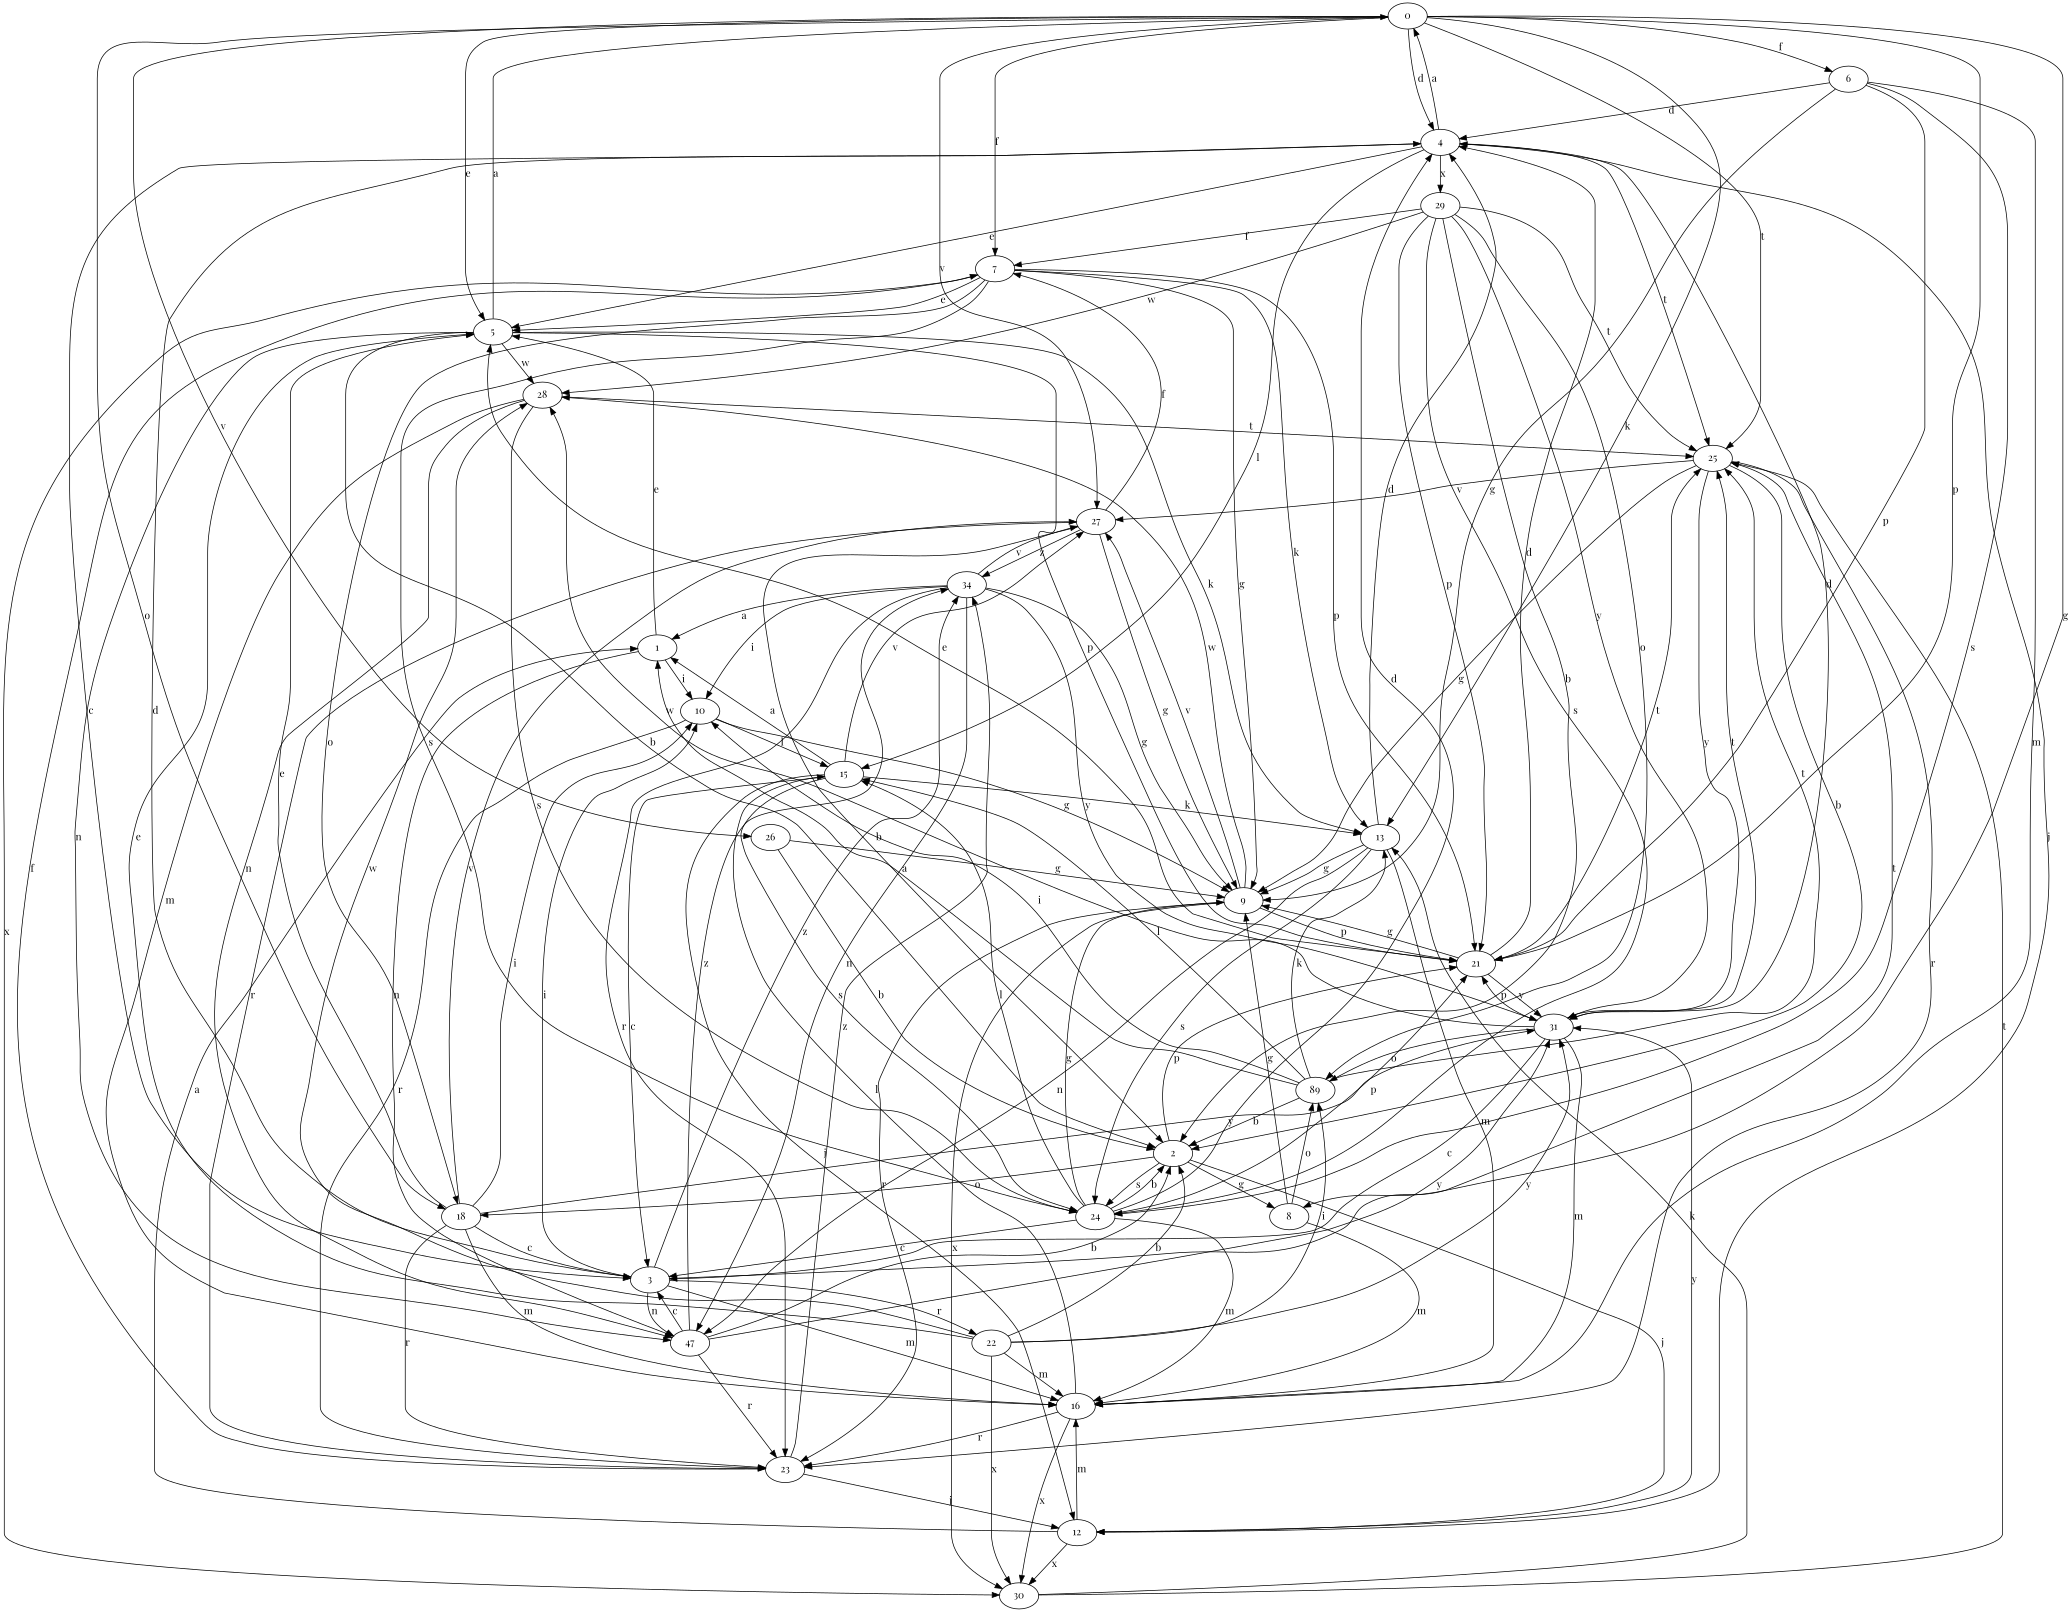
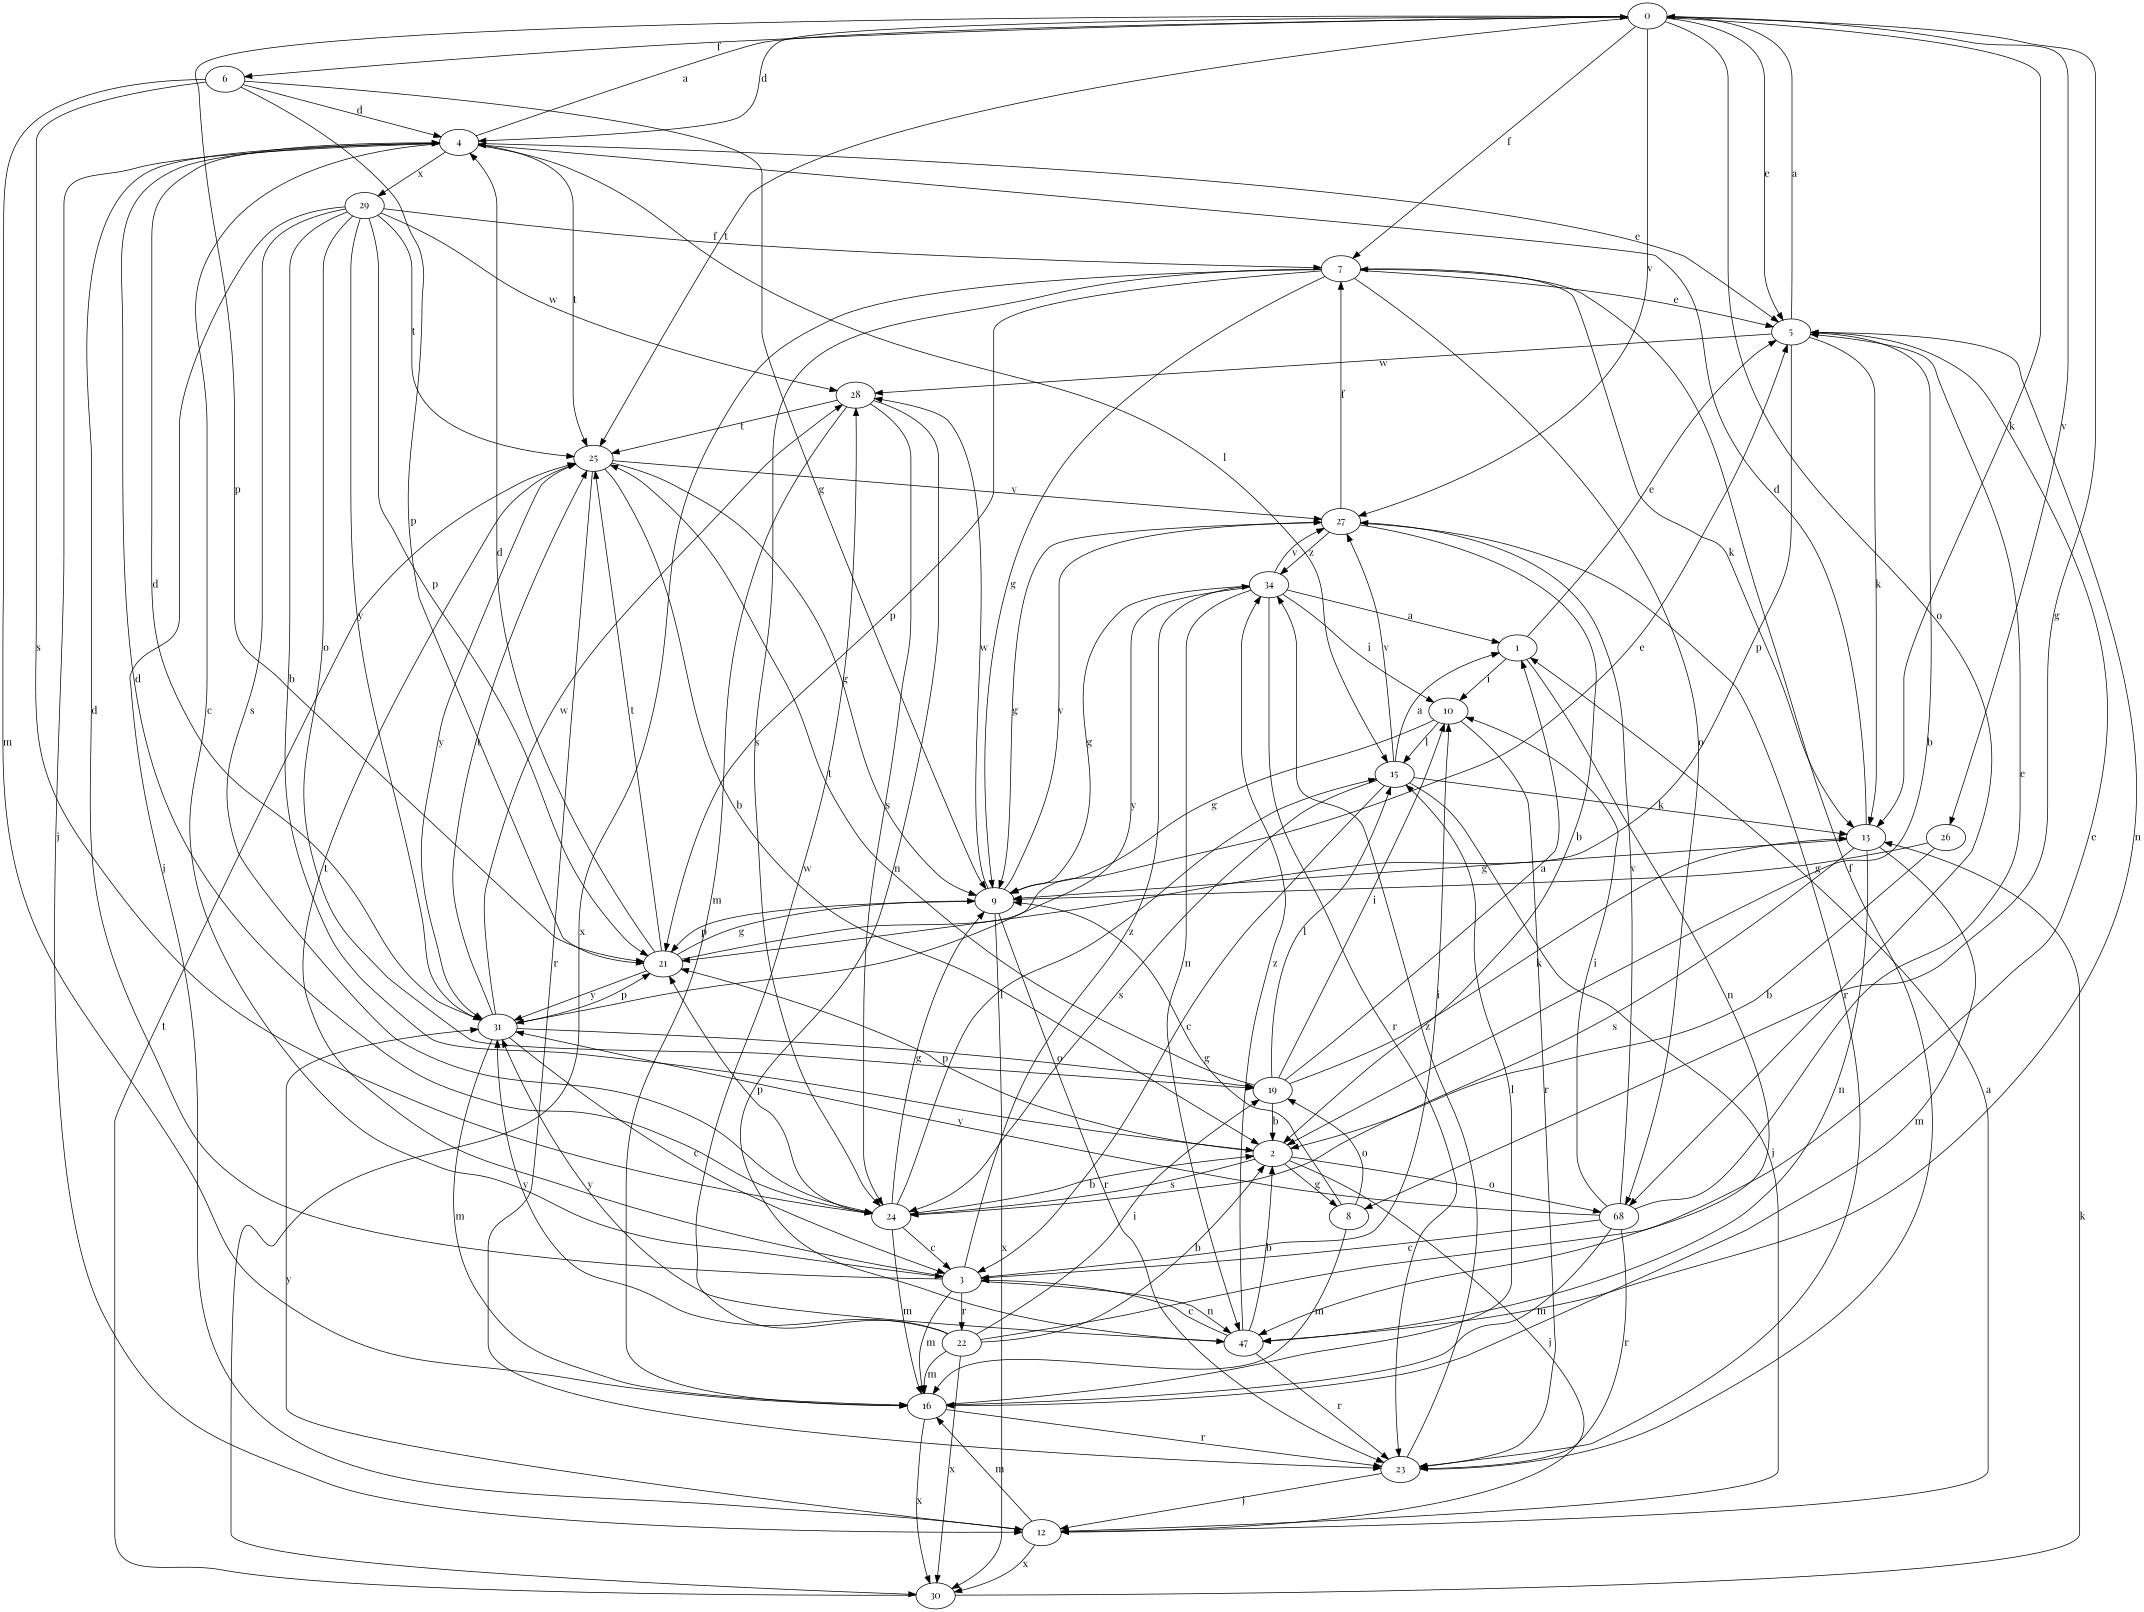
(1315, 1090) -> (1273, 1090)
none -> (198, 1152)
(461, 1217) -> (1619, 1217)
